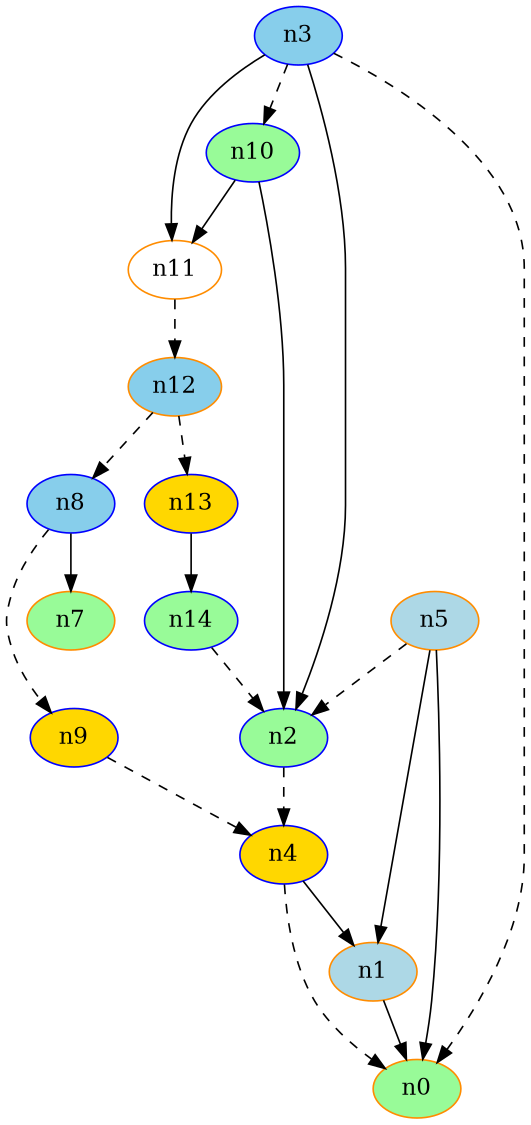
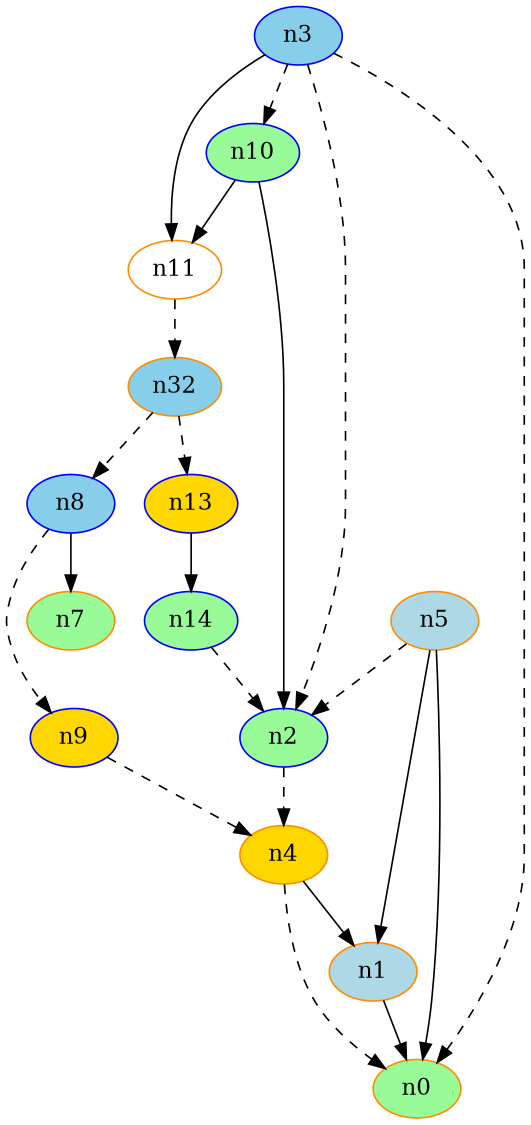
(346, 380) -> (346, 380)
(175, 387) -> (175, 387)
(284, 855) -> (284, 855)
